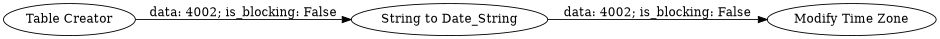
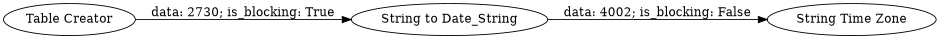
(243, 13) -> (243, 13)
(852, 20) -> (852, 20)
